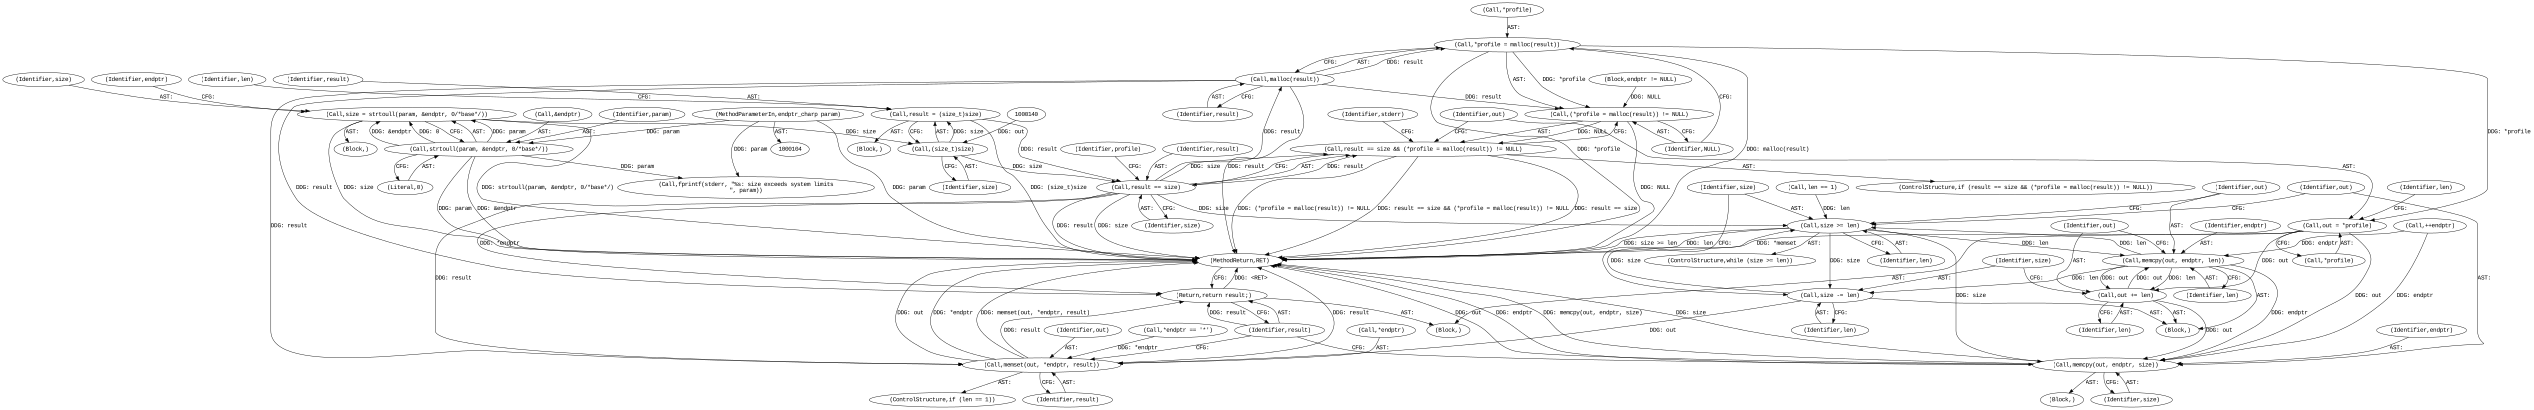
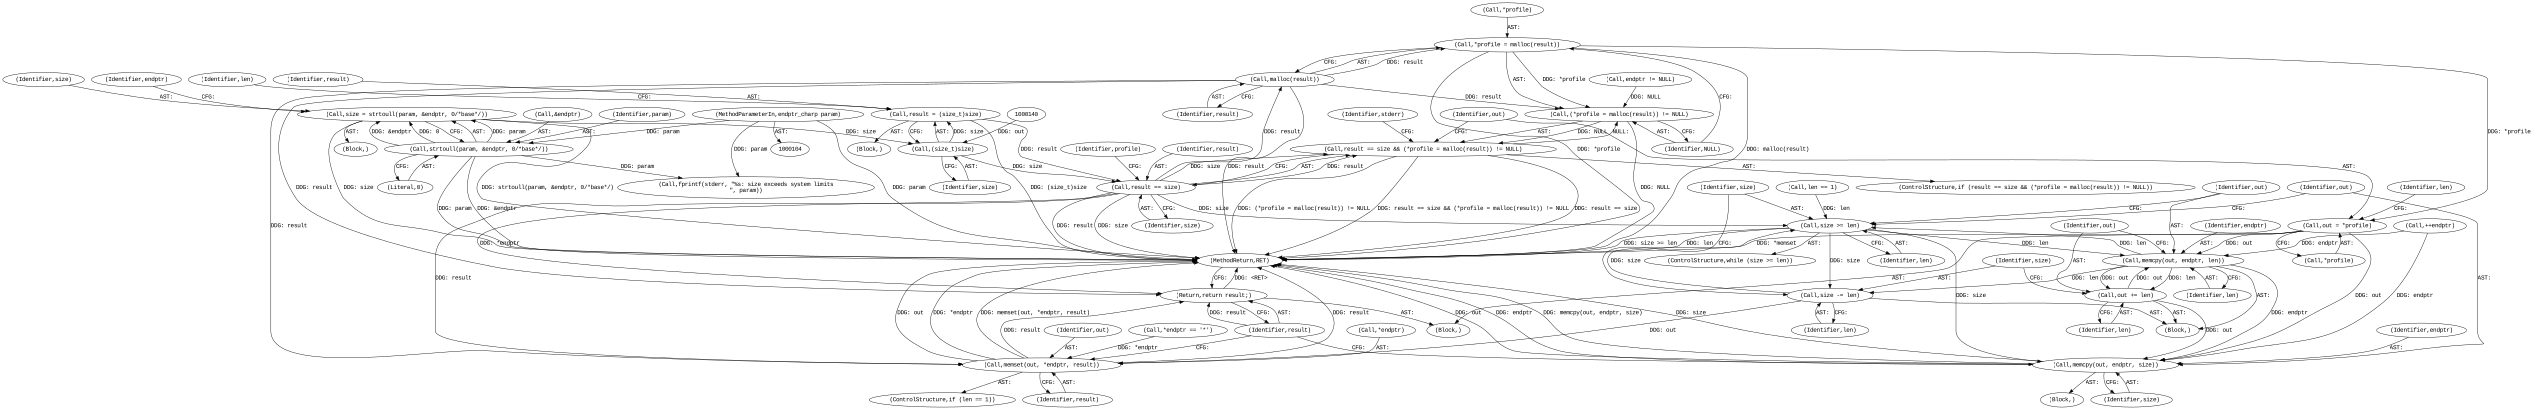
(1640, 80) -> (1640, 80)
(1622, 132) -> (1622, 132)
(2242, 283) -> (2237, 237)
